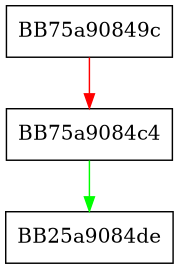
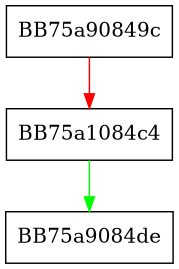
(89, 134) -> (89, 134)
(89, 237) -> (89, 237)
